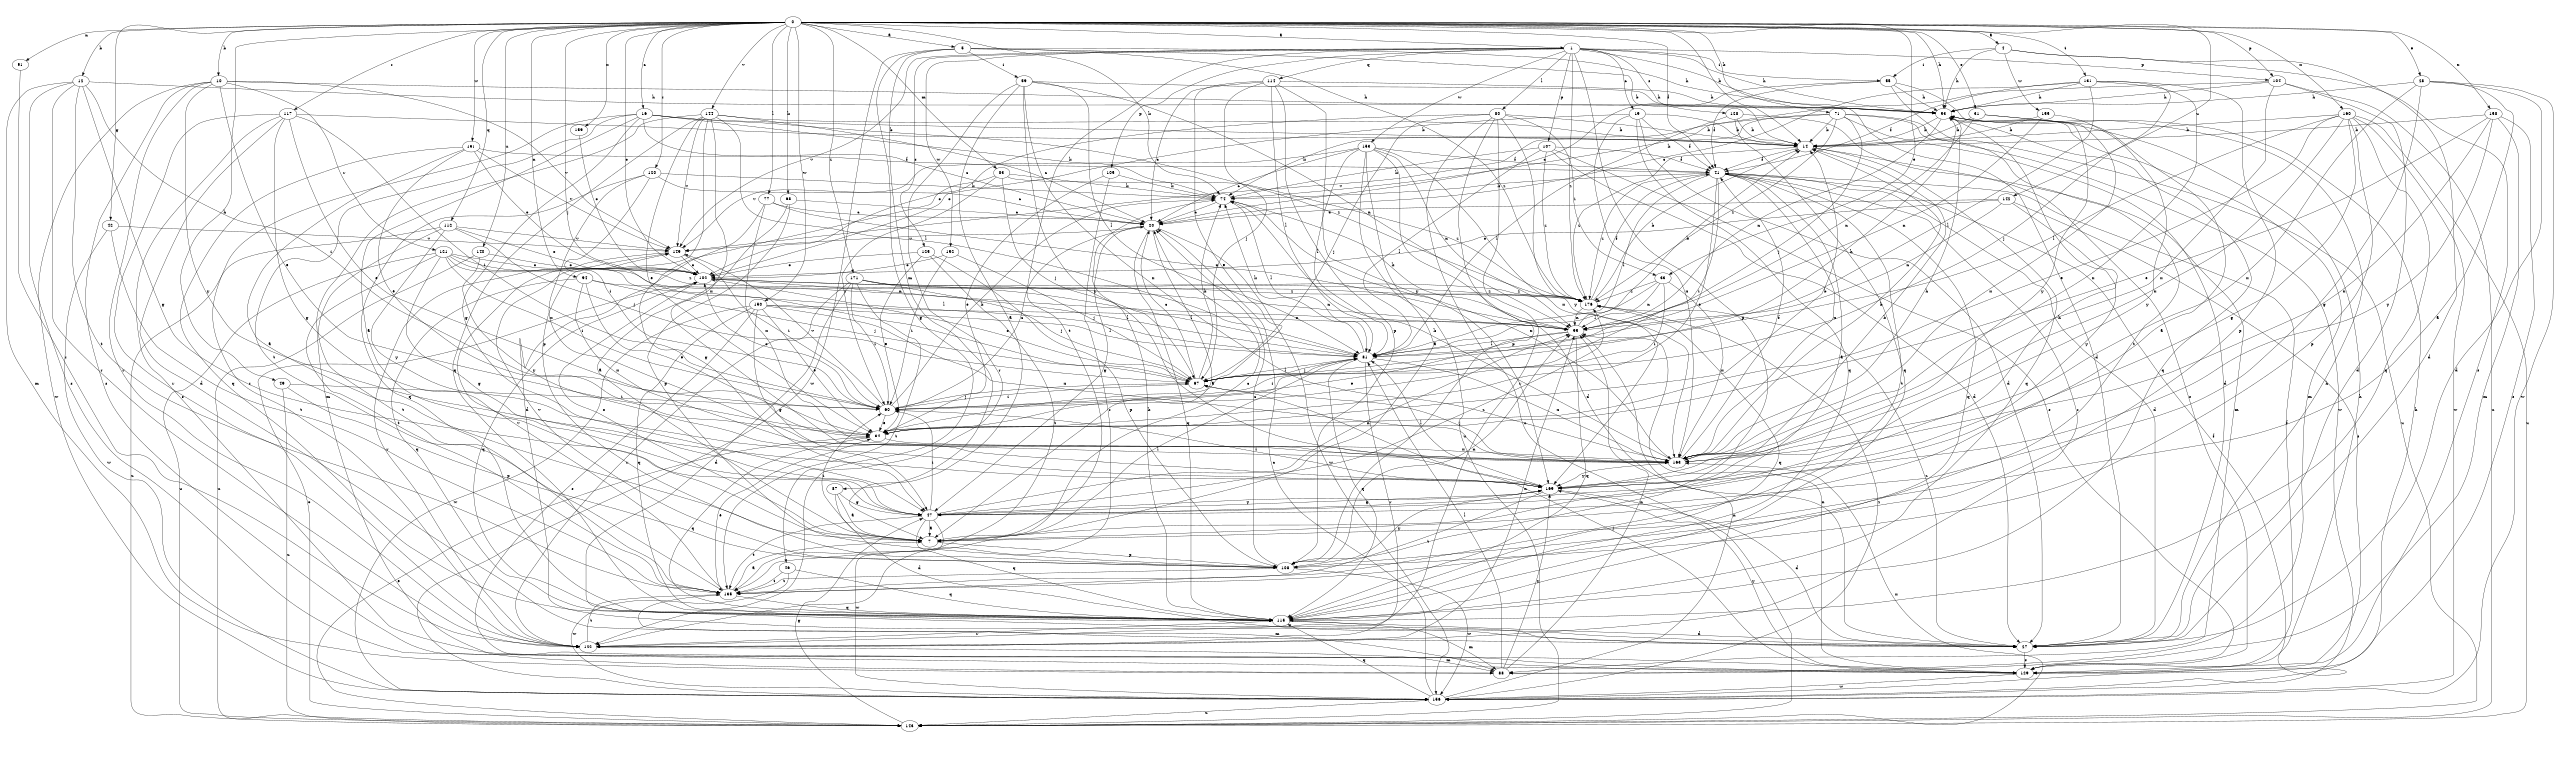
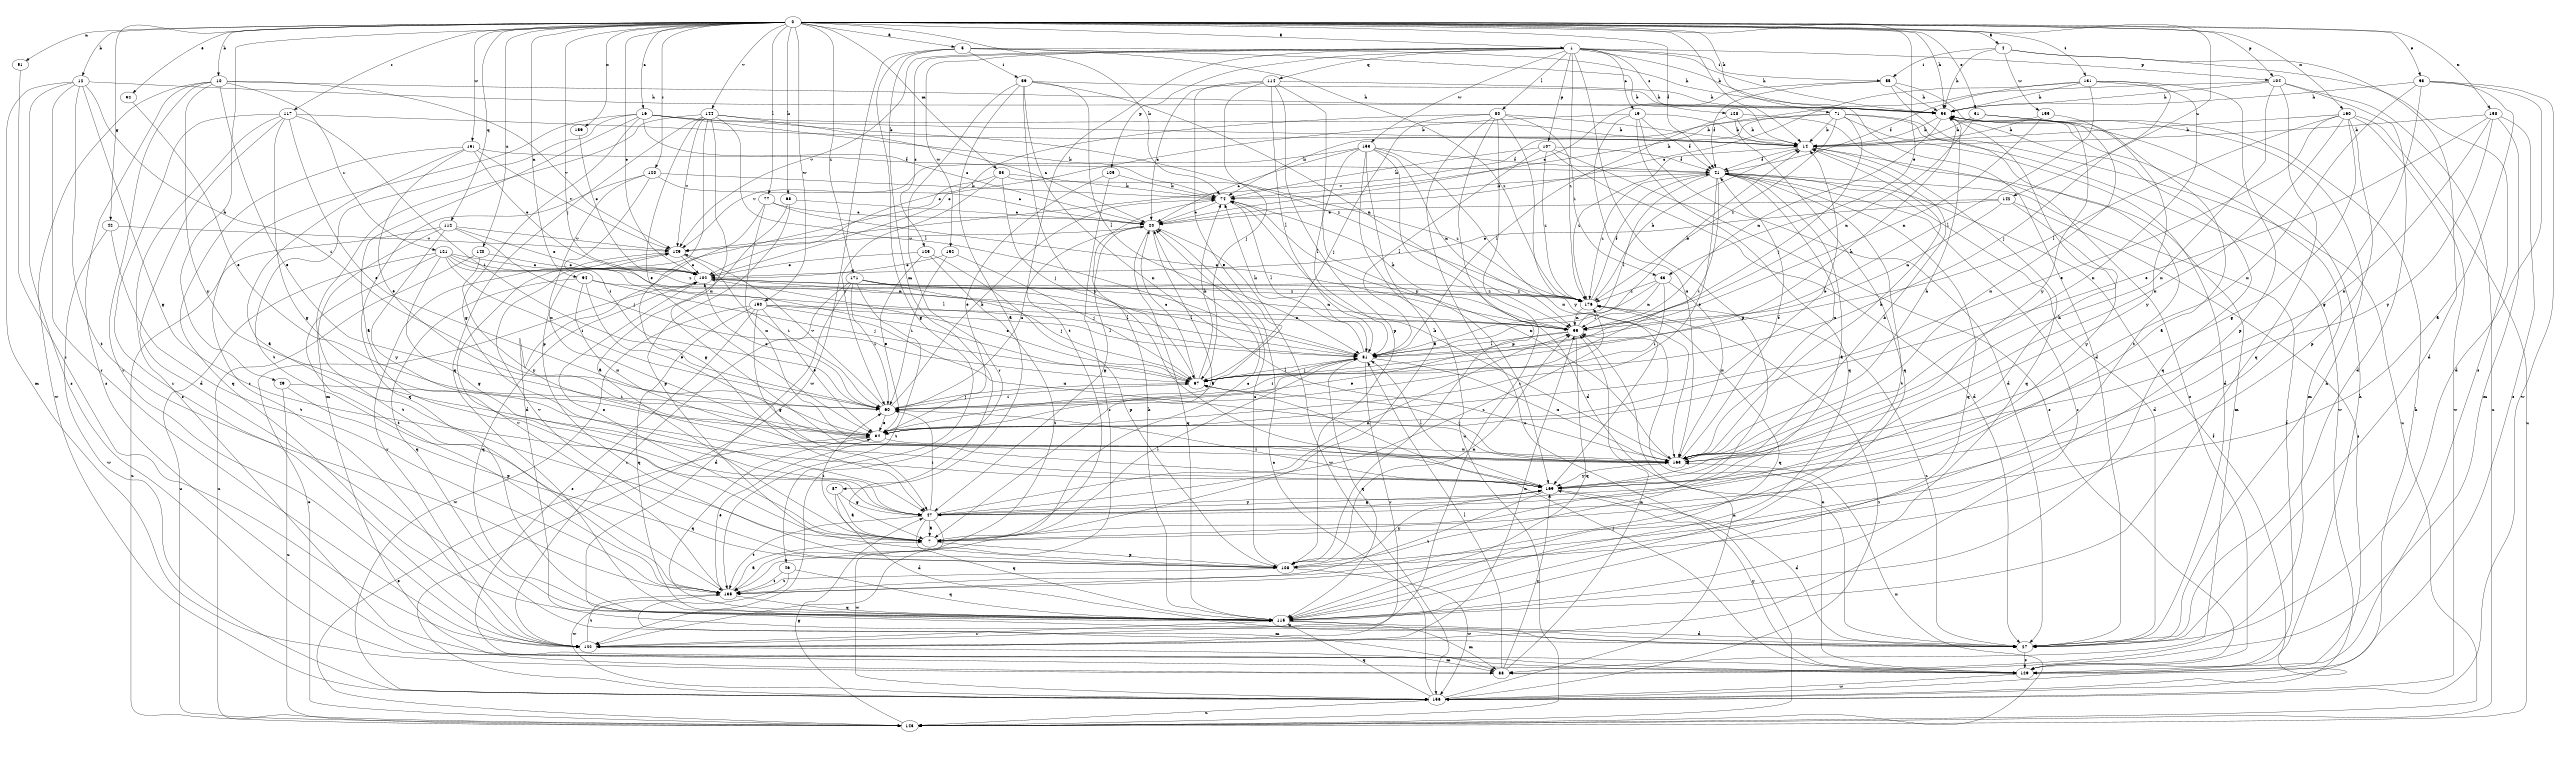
(2422, 81) -> (2422, 81)
none -> (129, 97)
(2020, 584) -> (1968, 577)
